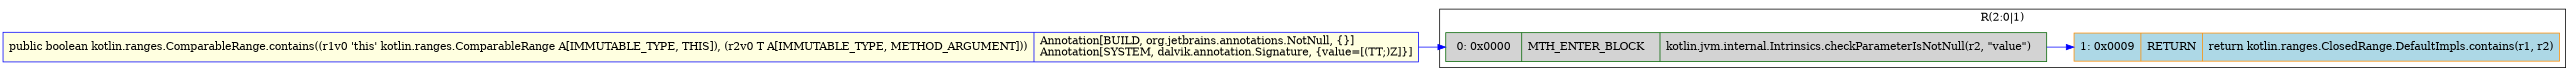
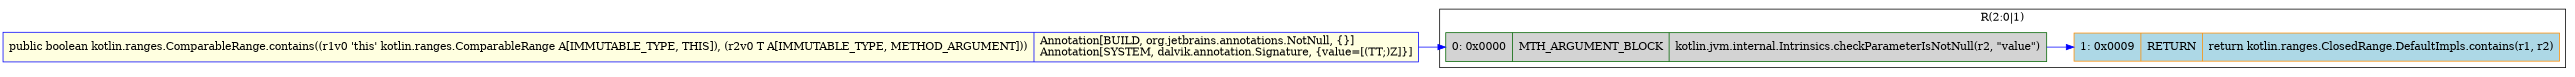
(1586, 47) -> (1591, 47)
